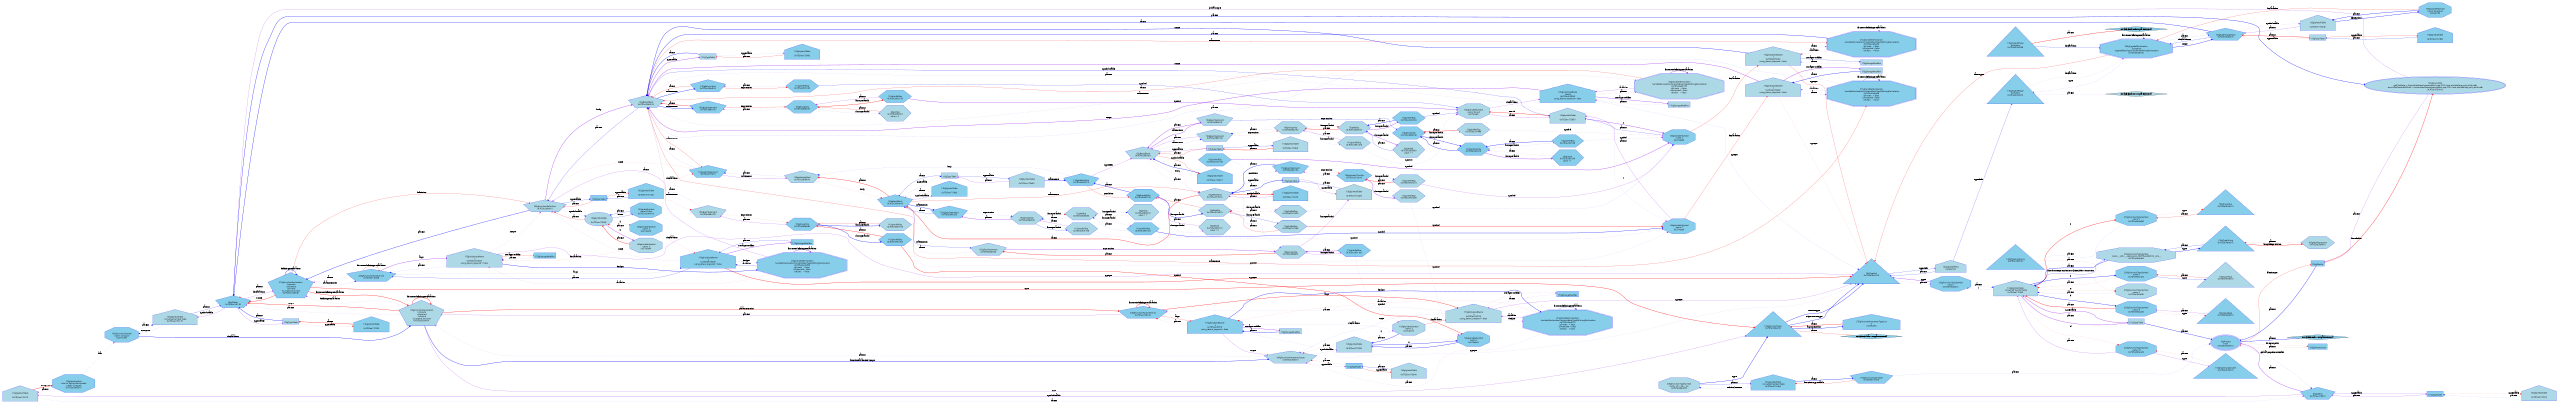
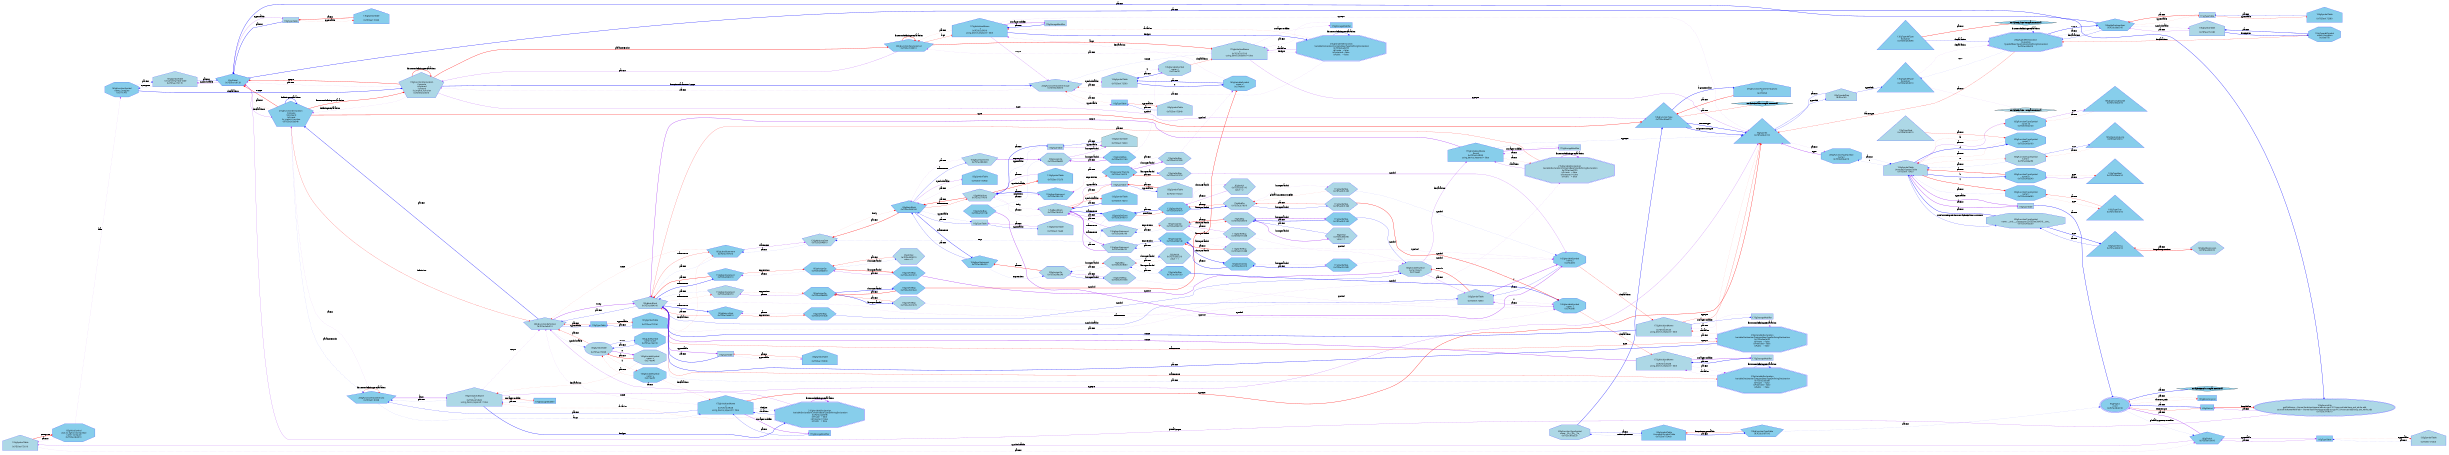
none -> (2066, 149)
(1568, 158) -> none
(1109, 165) -> (1092, 215)
(1054, 180) -> (1085, 212)
(1253, 210) -> (1282, 195)
(987, 220) -> (1018, 267)
none -> (1151, 247)
(1140, 255) -> none
(2180, 279) -> none
